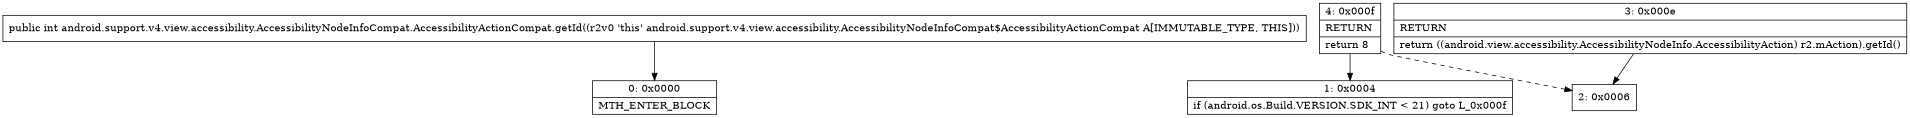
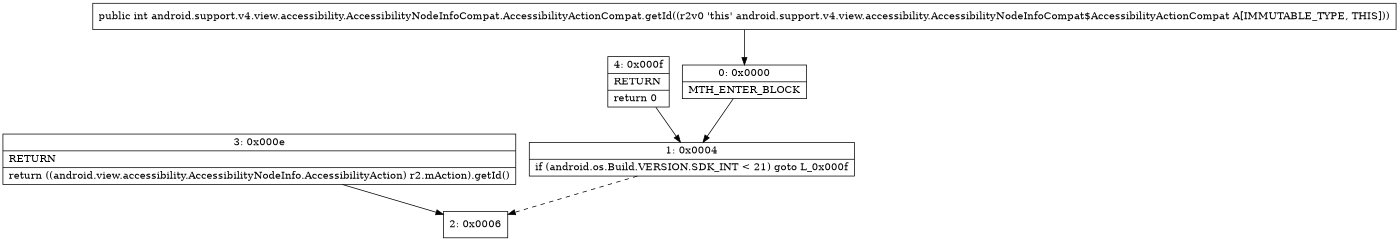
(1347, 45) -> (636, 98)
(1473, 71) -> (576, 194)
none -> (720, 118)
